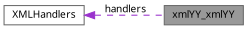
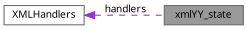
(204, 15) -> (204, 15)
